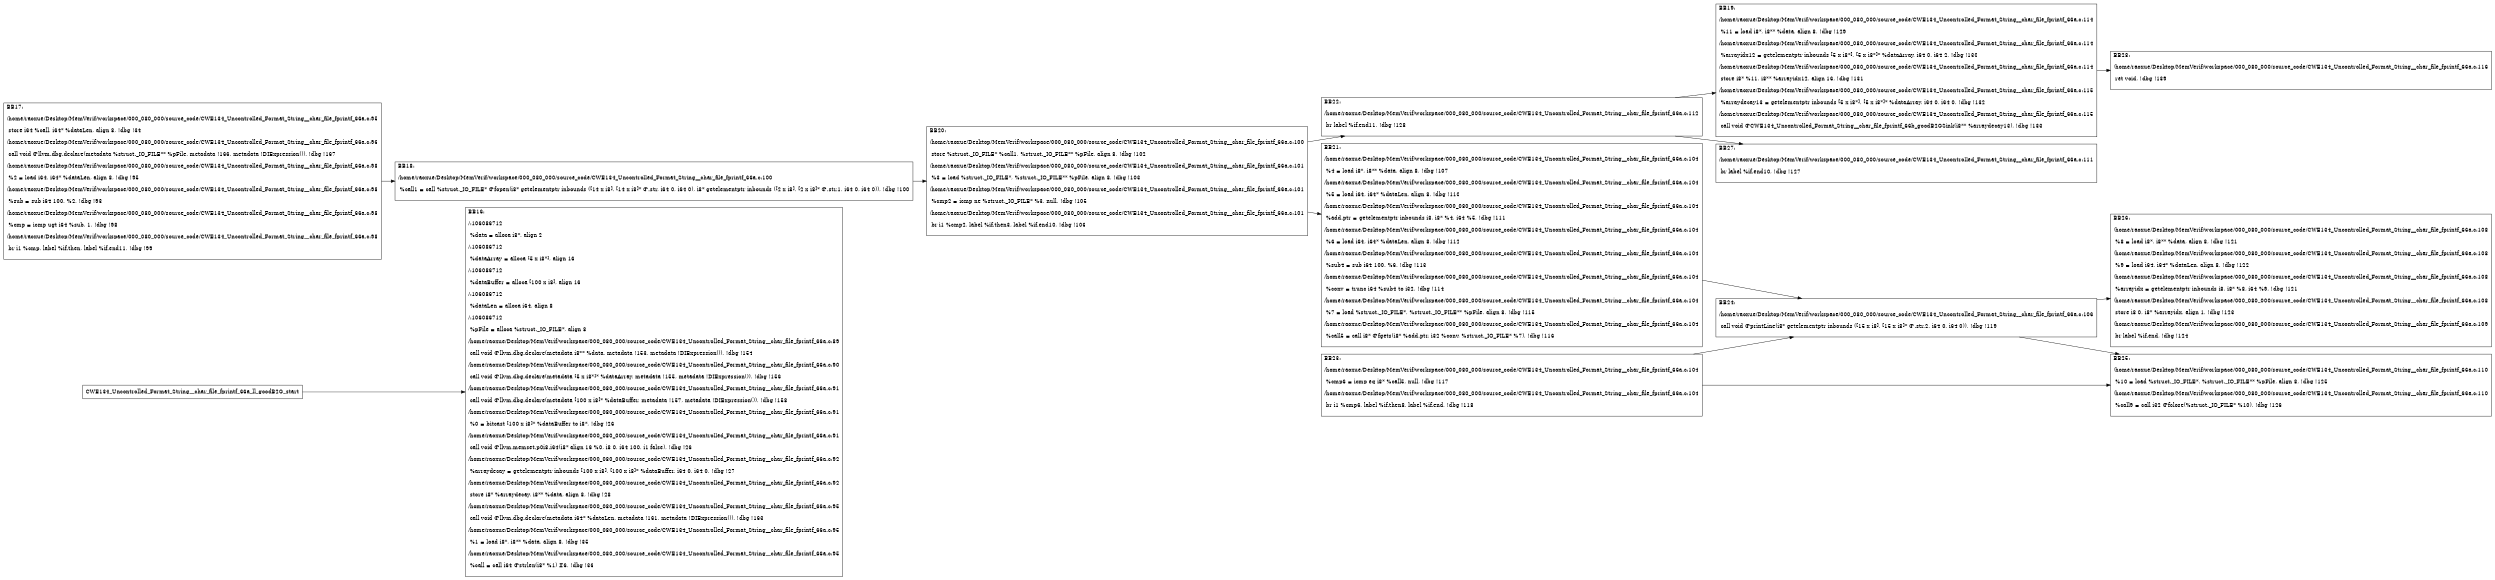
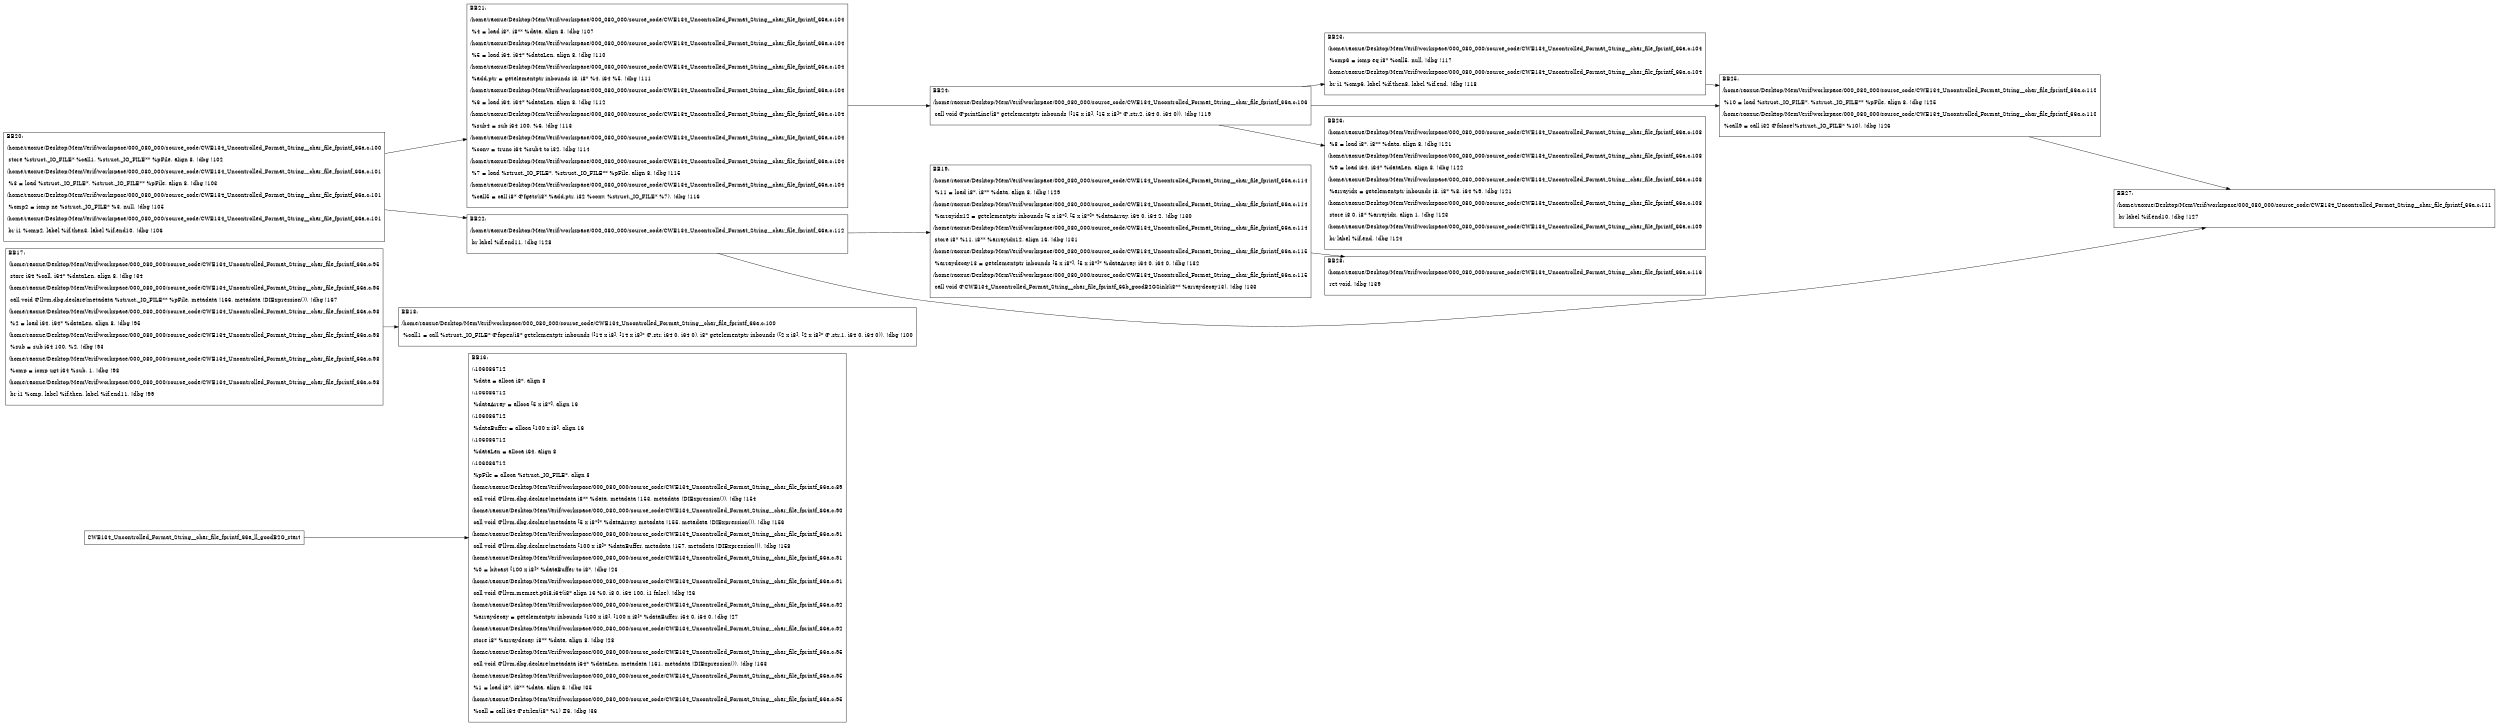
none -> (2128, 163)
(918, 181) -> none
(505, 235) -> (509, 381)
(1742, 346) -> (1311, 86)
